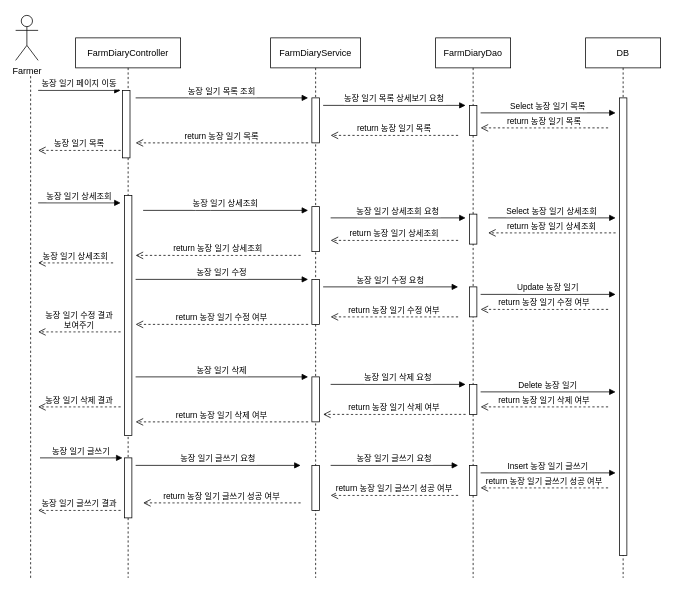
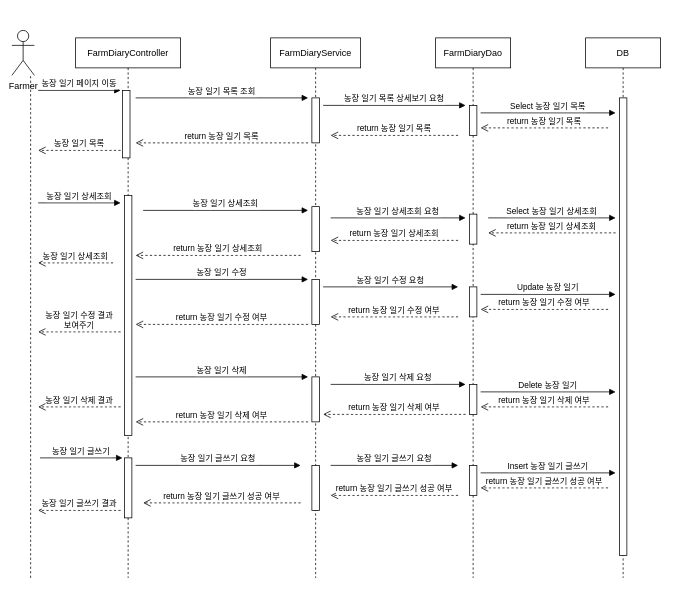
(27, 38) -> (23, 53)
